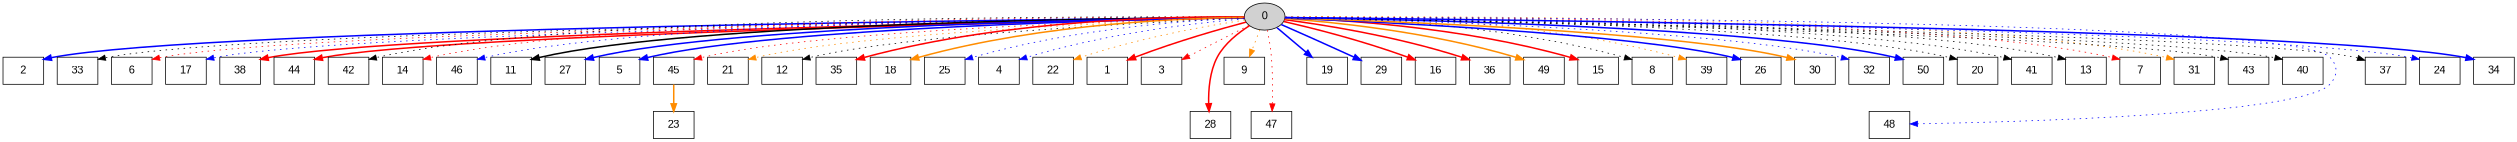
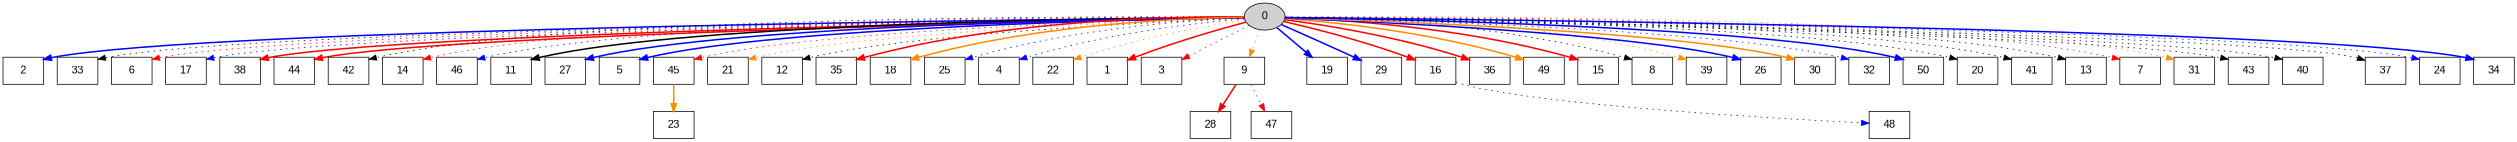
(1217, 58) -> (1229, 95)
(1272, 67) -> (1256, 94)
(2325, 87) -> (1658, 110)
